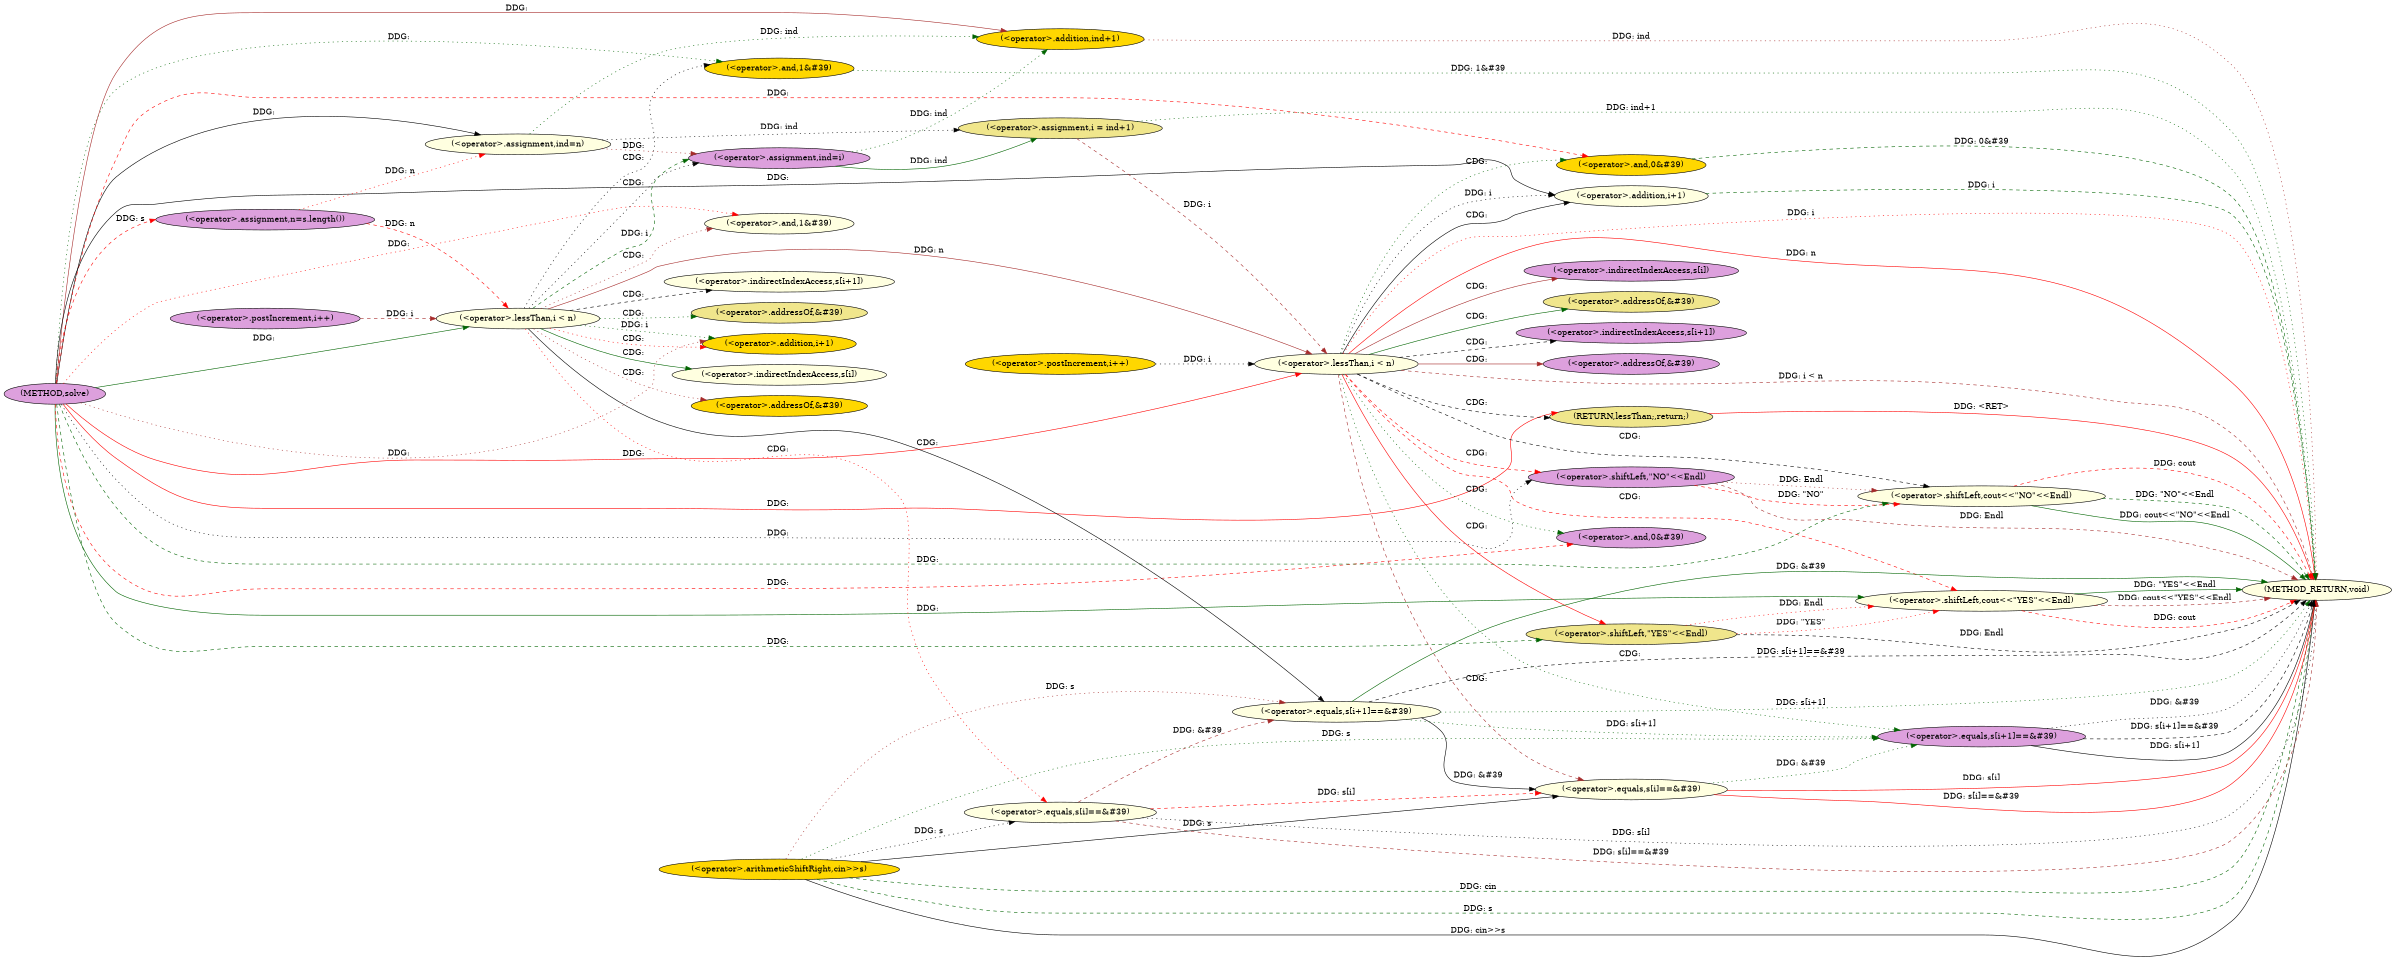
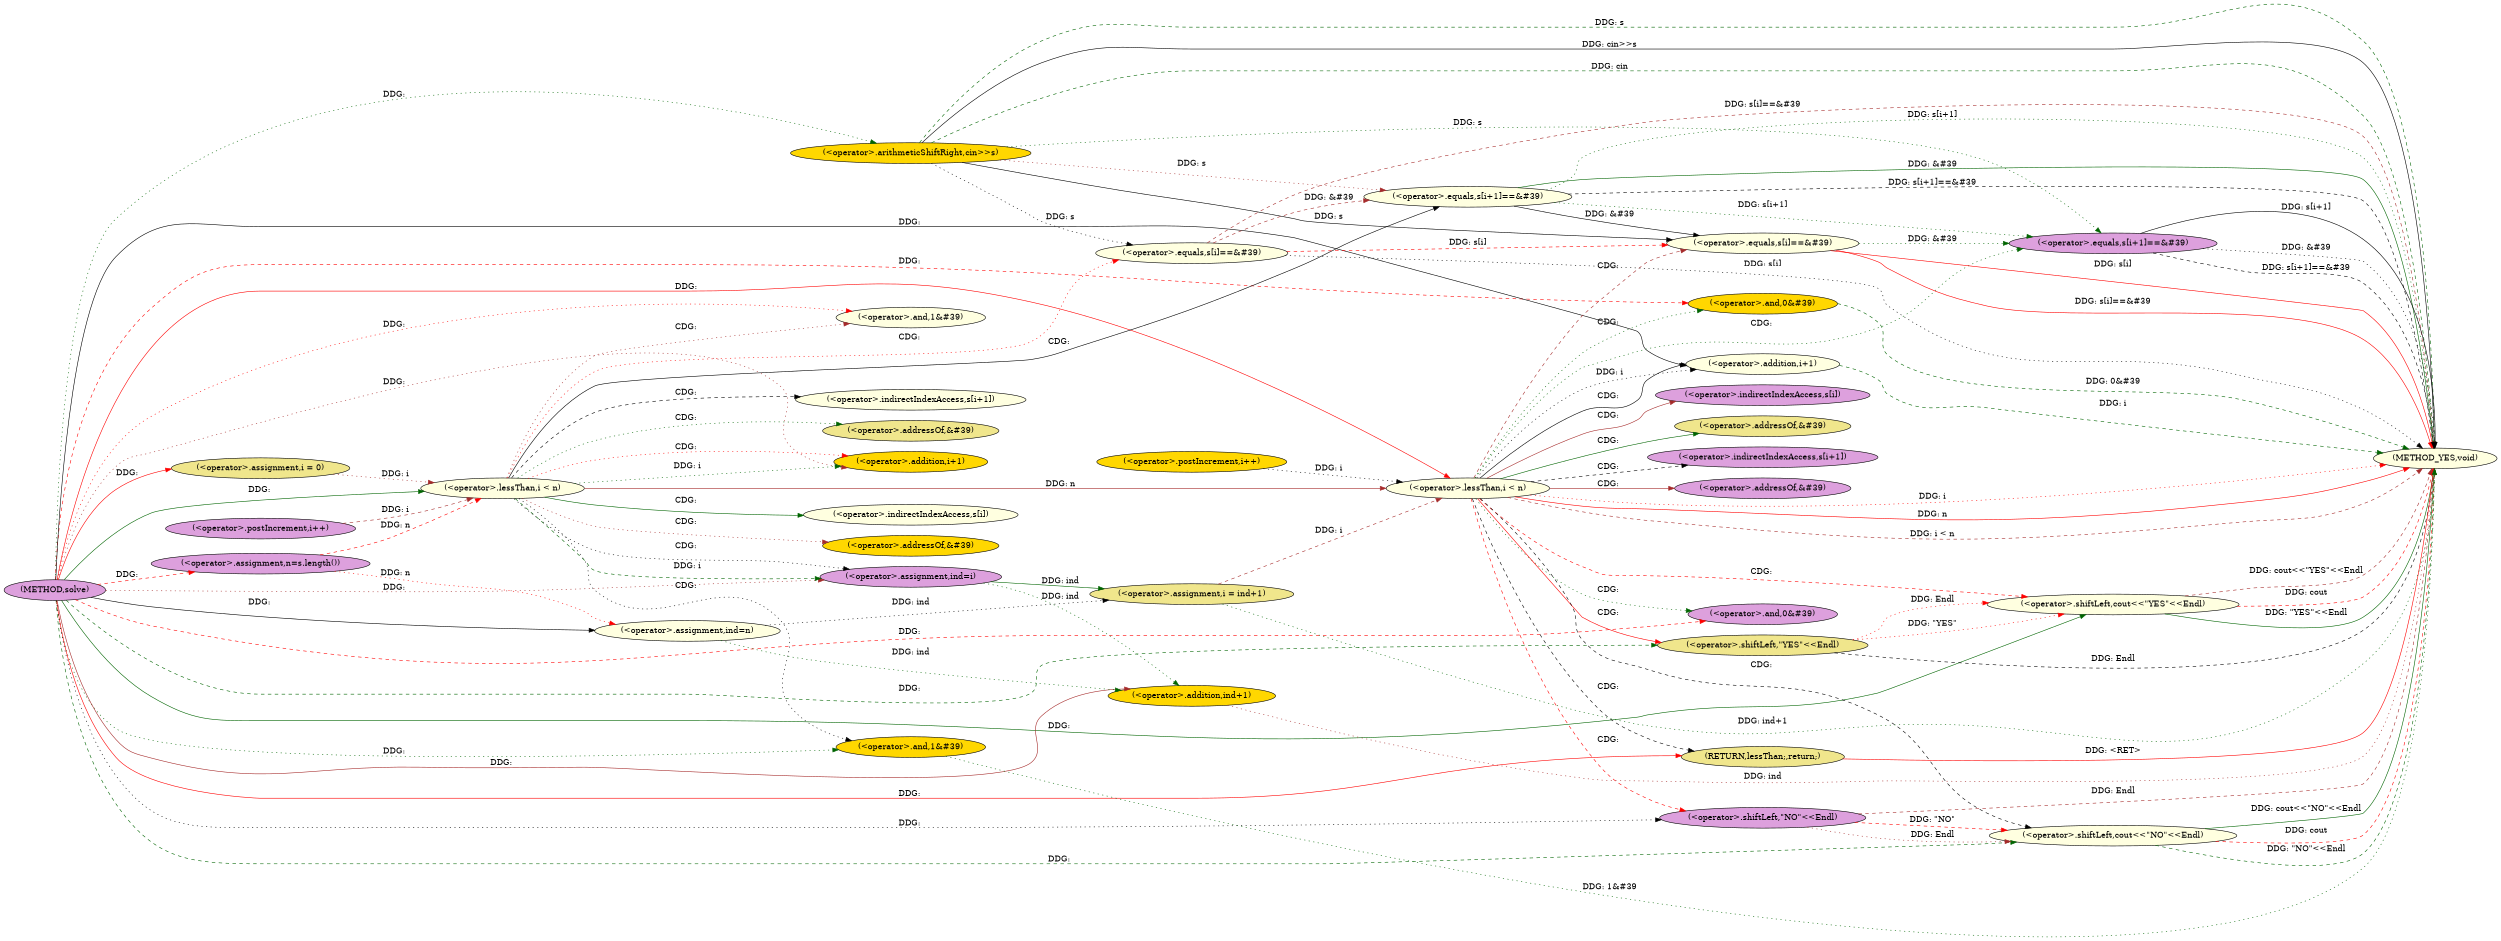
none -> (298, 121)
(646, 151) -> (462, 591)
(131, 219) -> (128, 575)
none -> (261, 468)
(2317, 590) -> (2435, 458)
